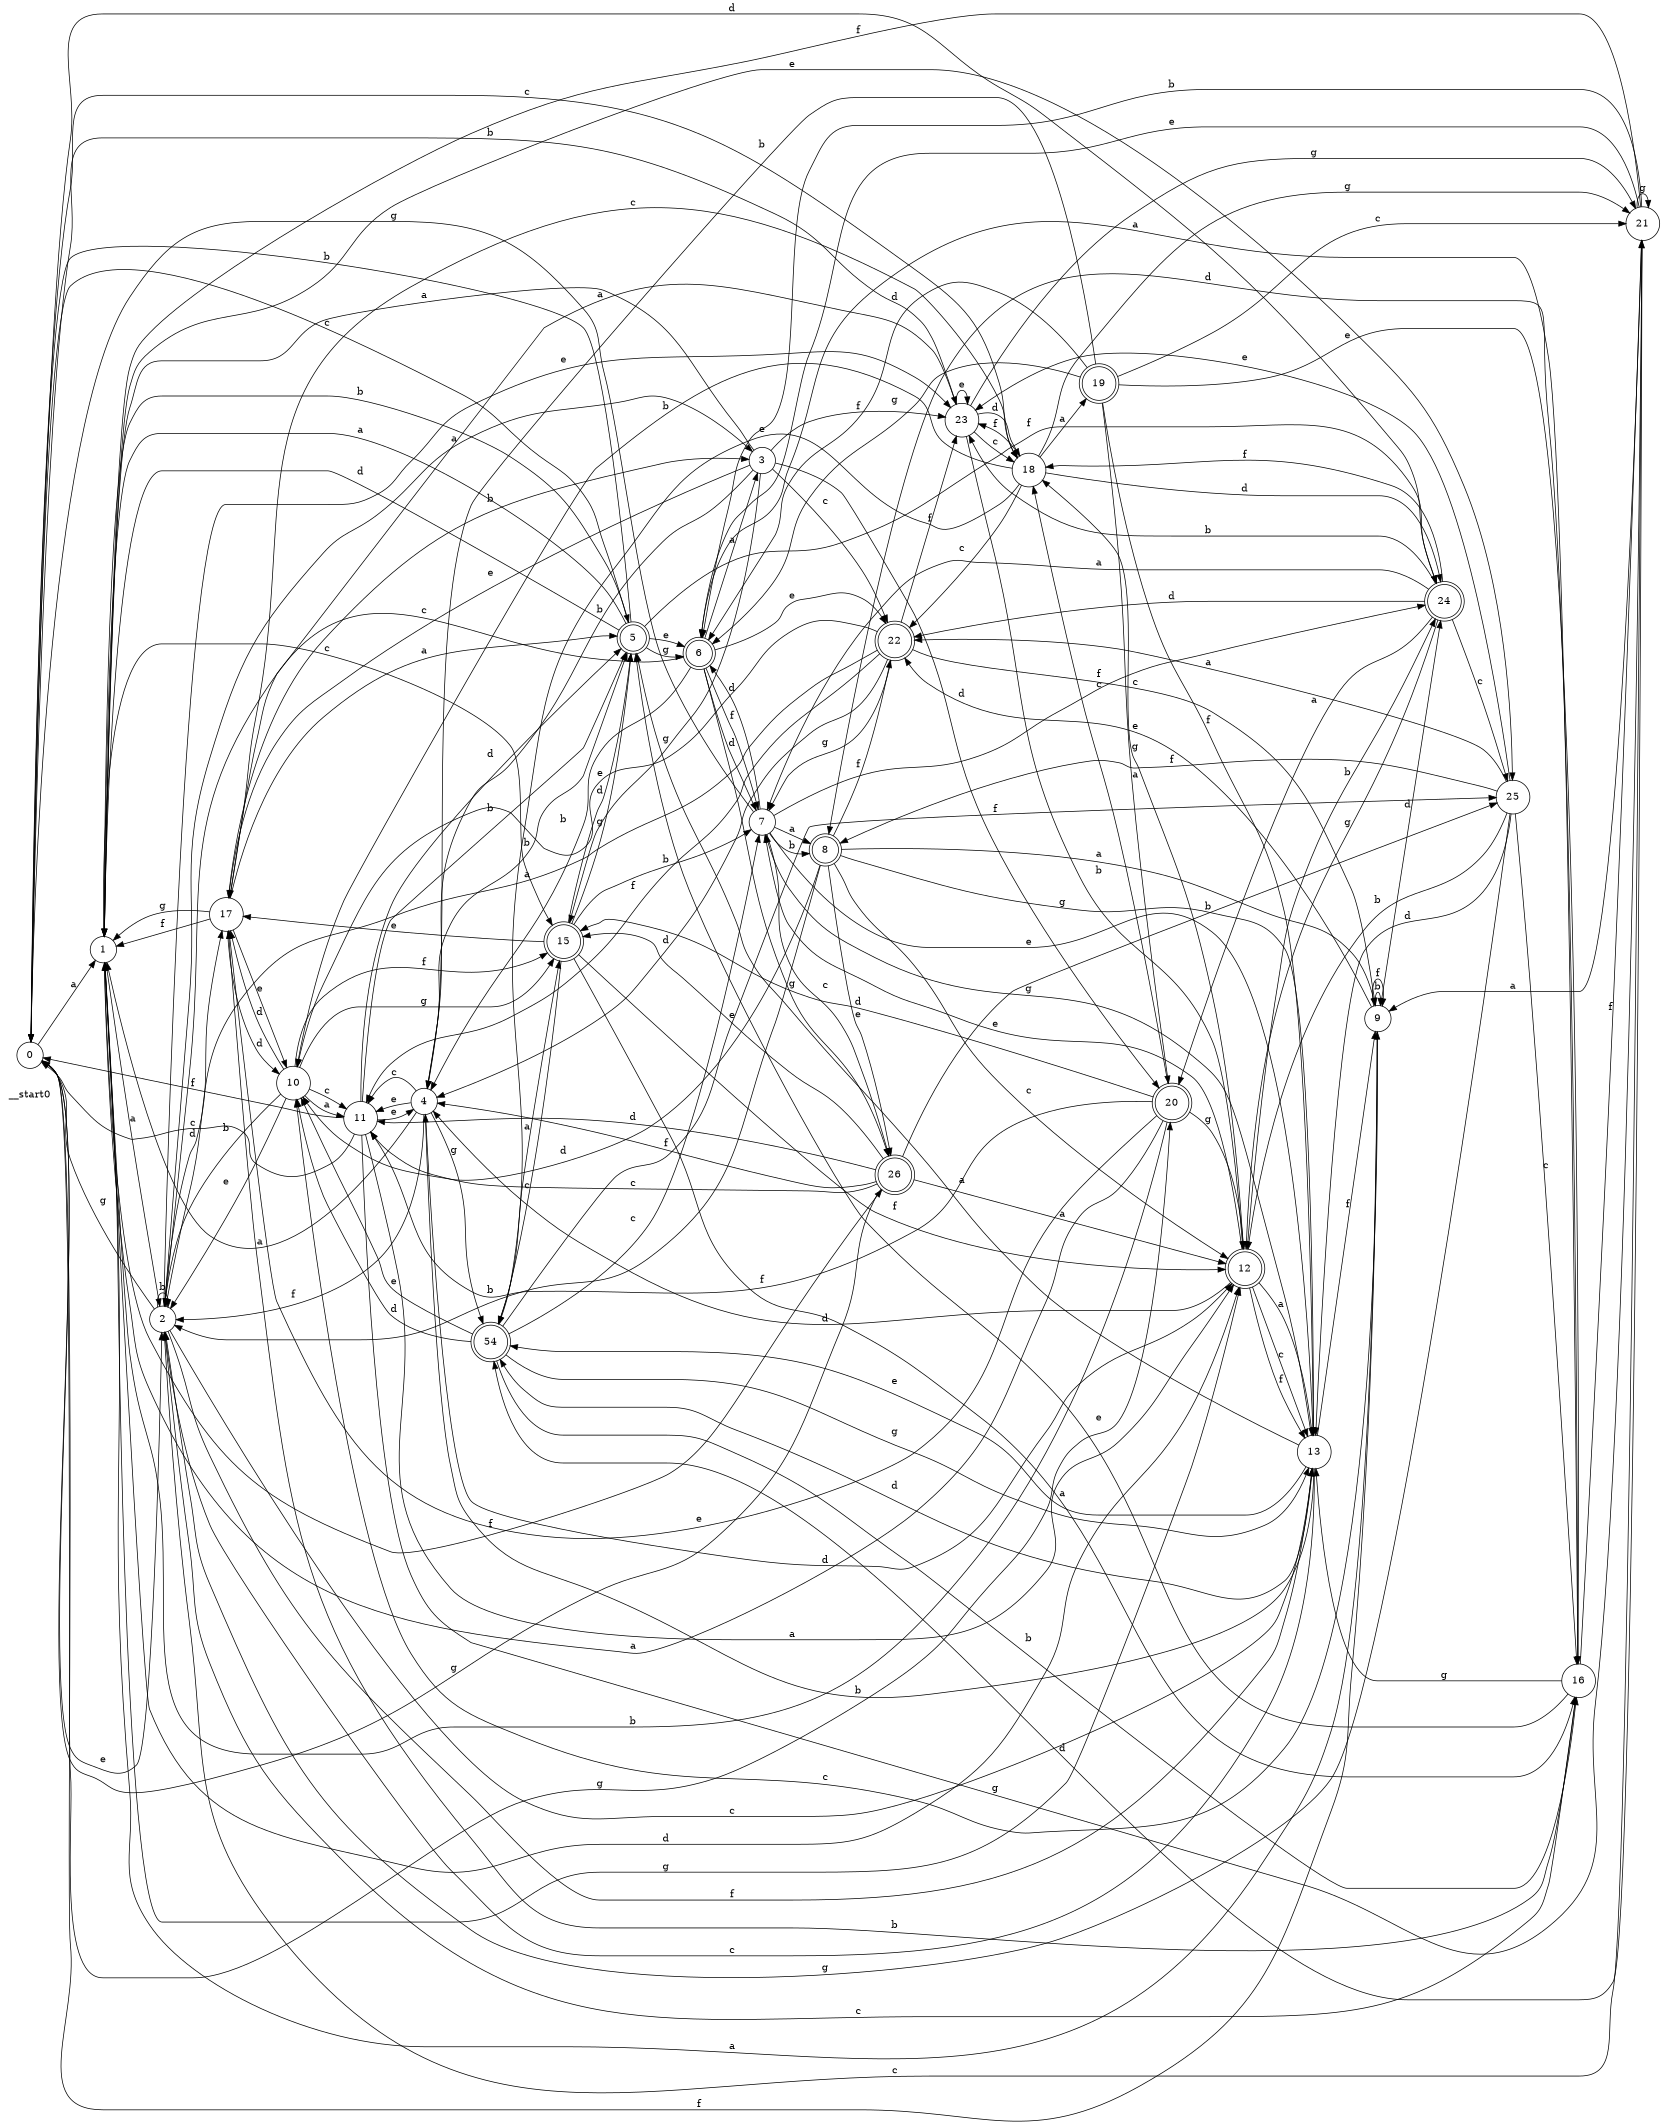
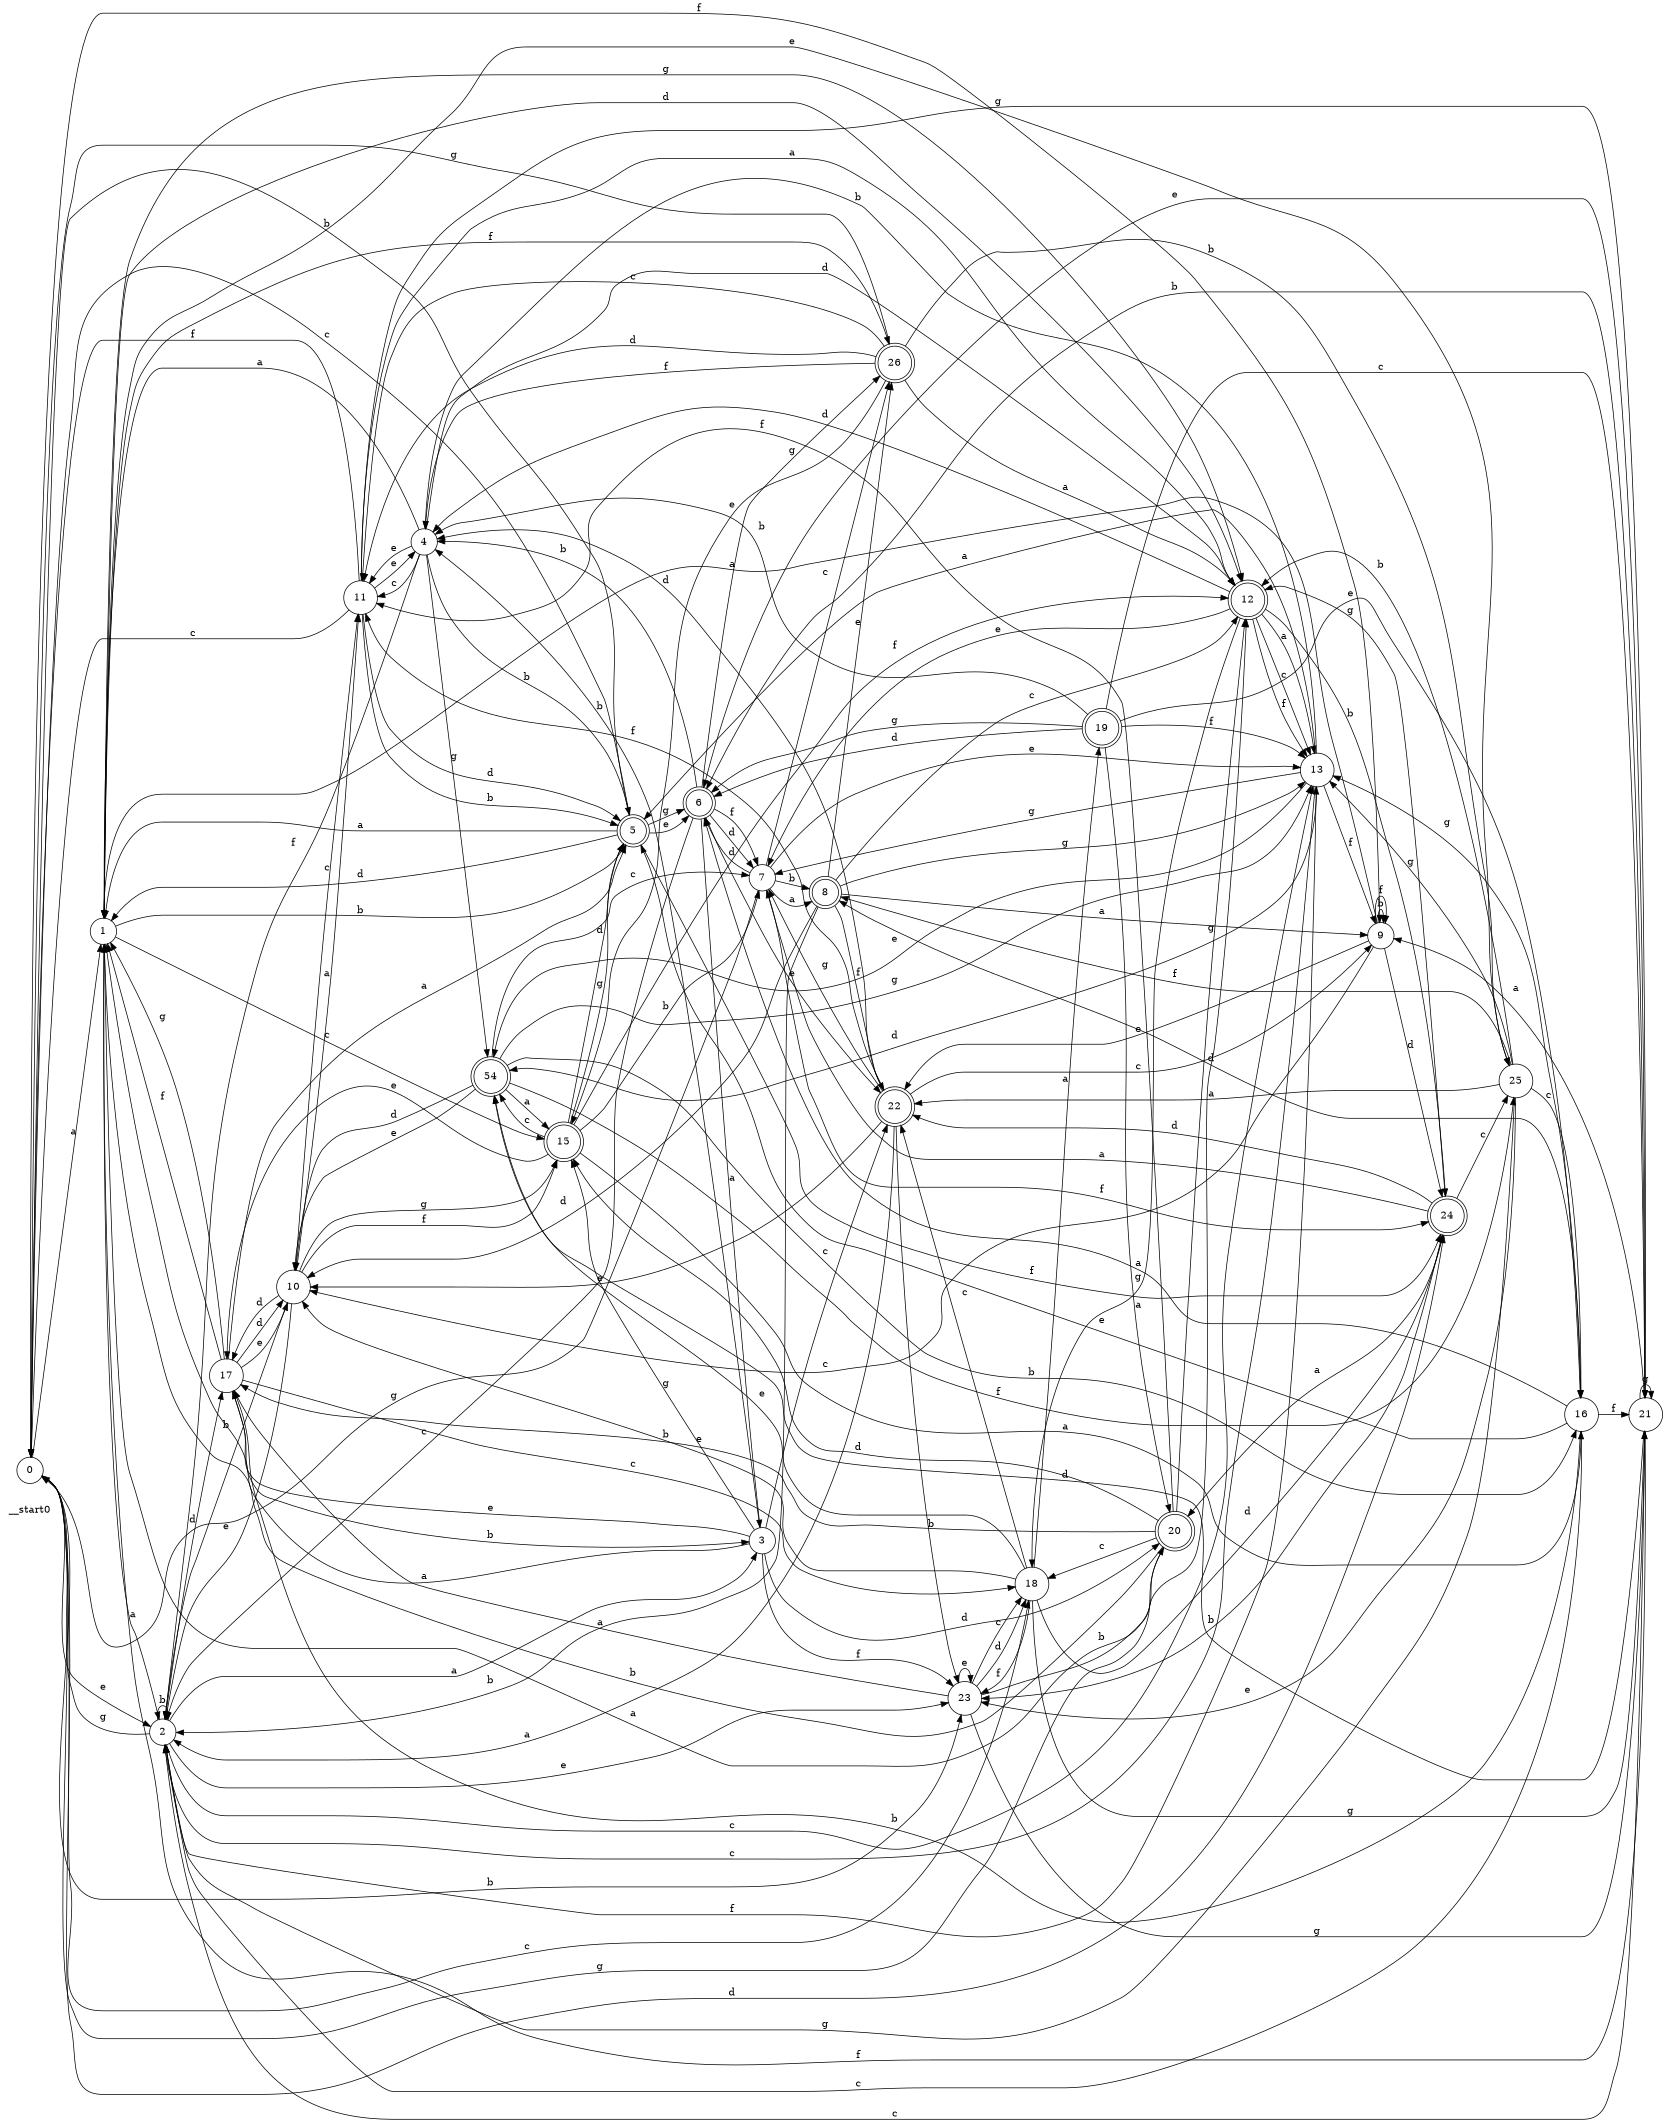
(1281, 462) -> none
(930, 519) -> (931, 1524)
(1408, 916) -> (1411, 862)
